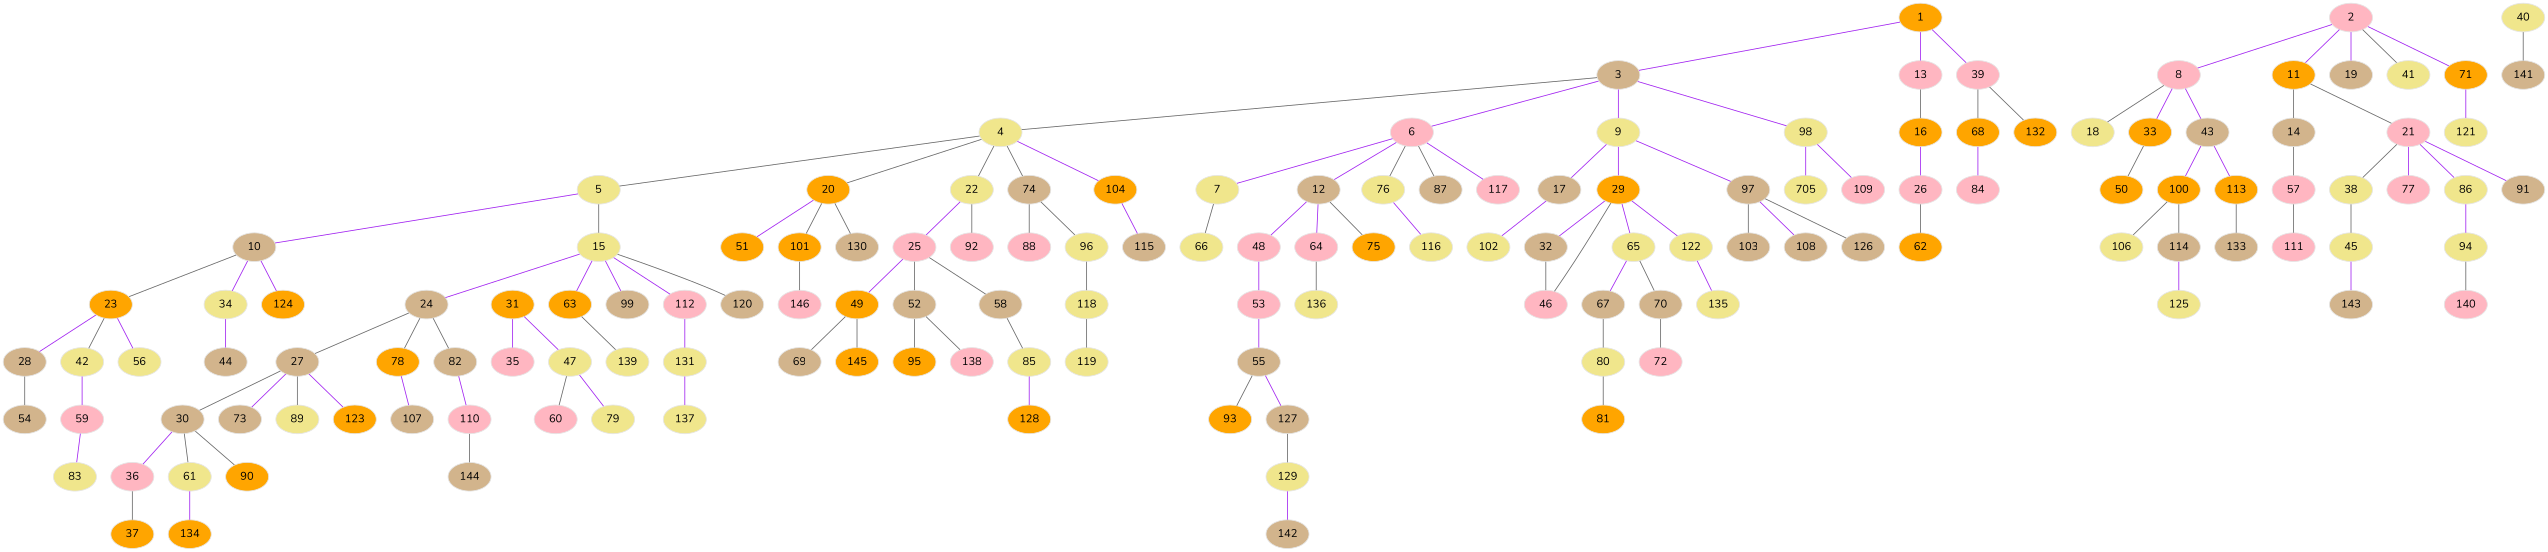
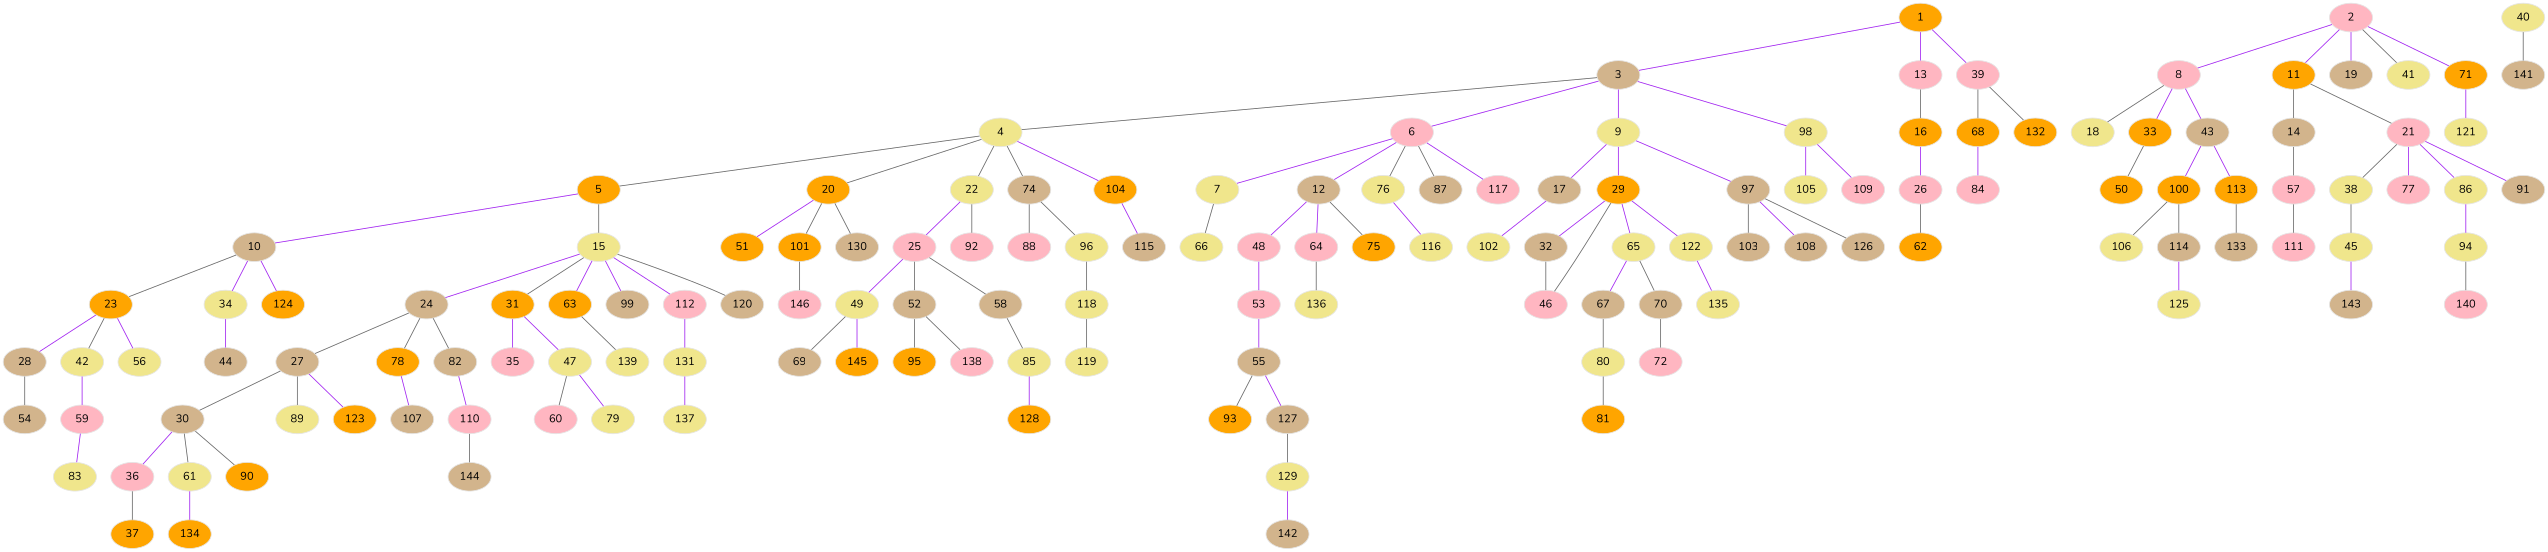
(599, 190) -> (599, 190)
(1806, 190) -> (1806, 190)
none -> (556, 276)
(857, 305) -> (857, 305)
(857, 333) -> (857, 333)
(240, 419) -> none
